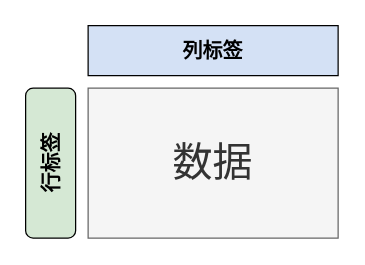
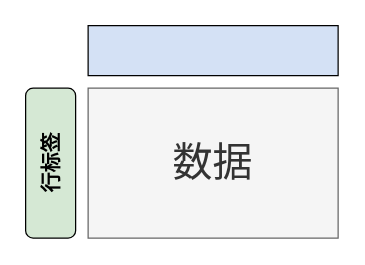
(213, 51) -> none
